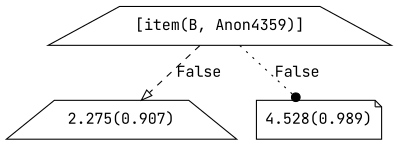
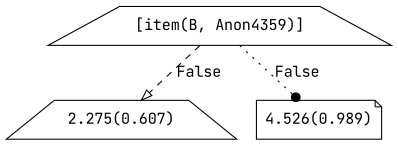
(122, 120) -> (122, 120)
(319, 120) -> (319, 120)
